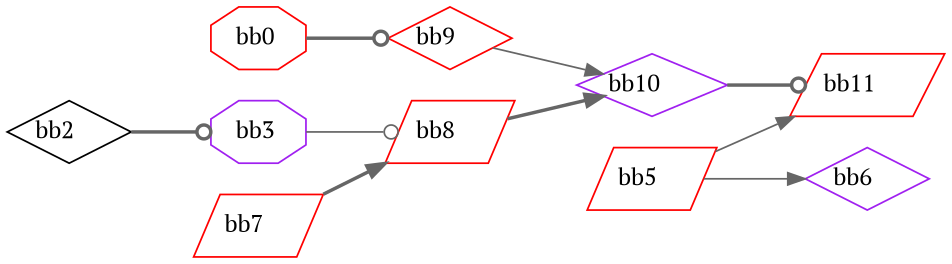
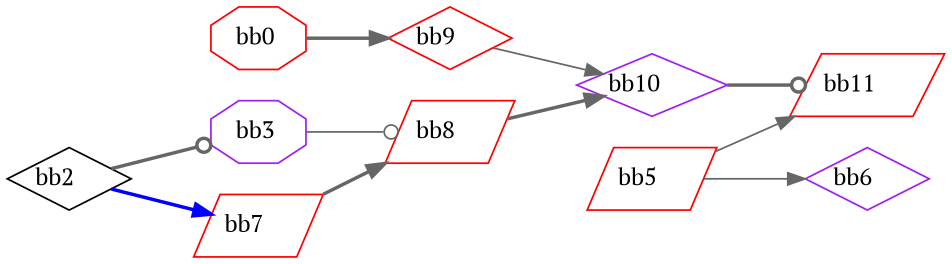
(340, 38) -> (338, 38)
none -> (153, 199)
